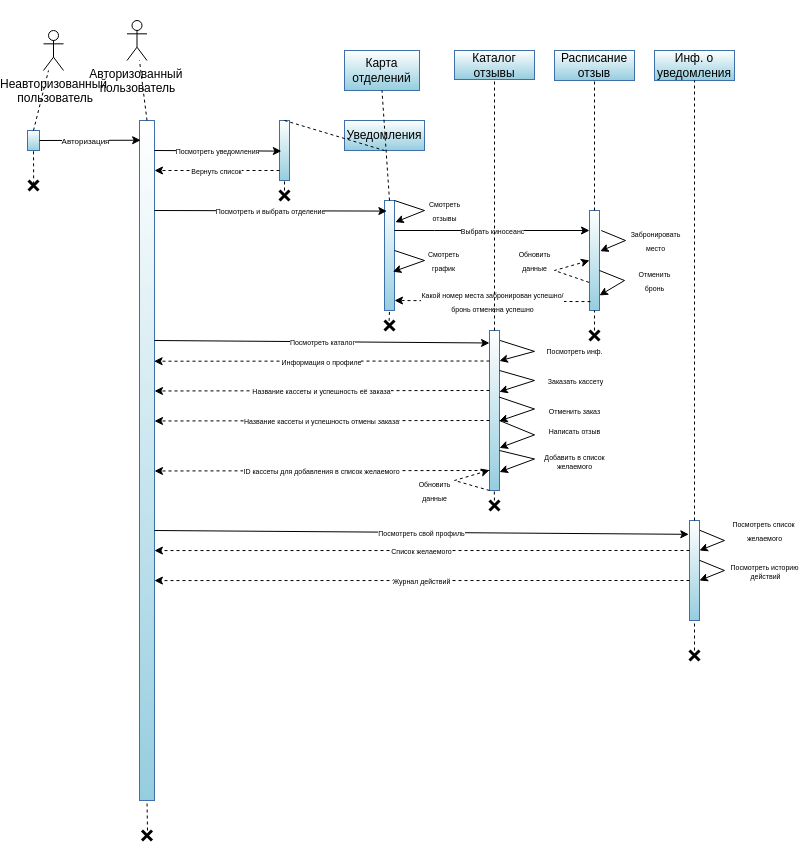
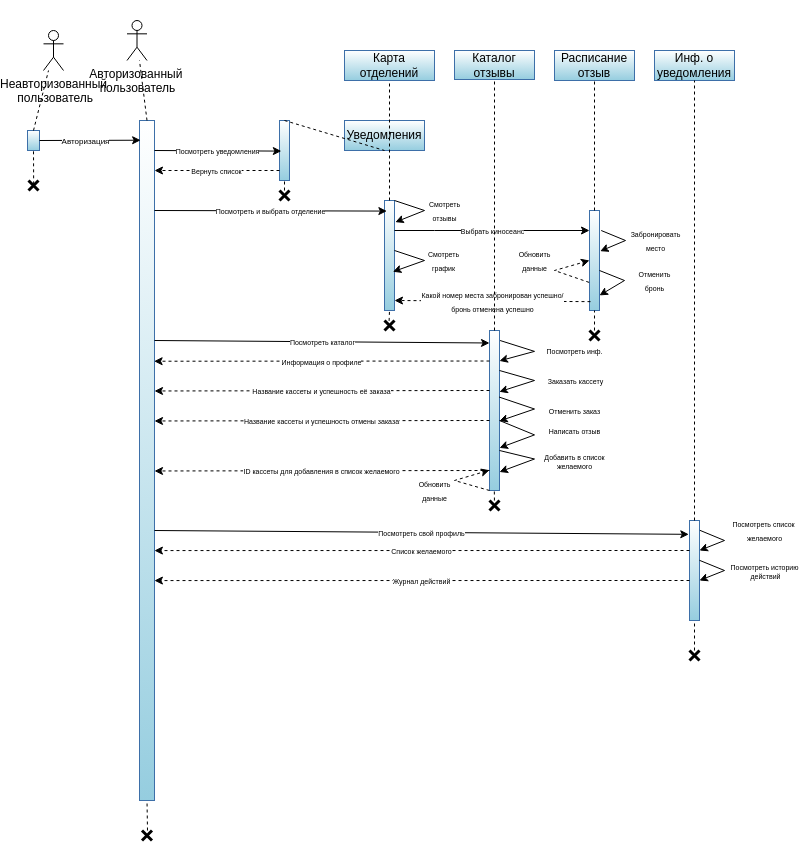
(382, 71) -> (390, 66)
